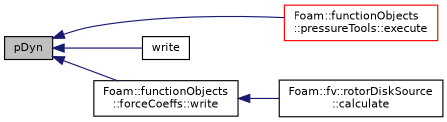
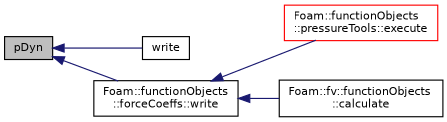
(173, 18) -> (269, 58)
(361, 98) -> (361, 98)
